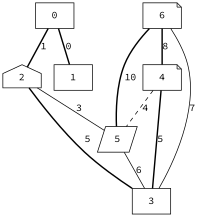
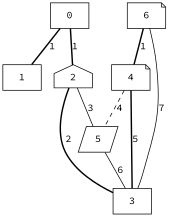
(69, 47) -> (52, 47)
(165, 47) -> (143, 47)
(122, 73) -> none
(88, 139) -> (69, 139)
